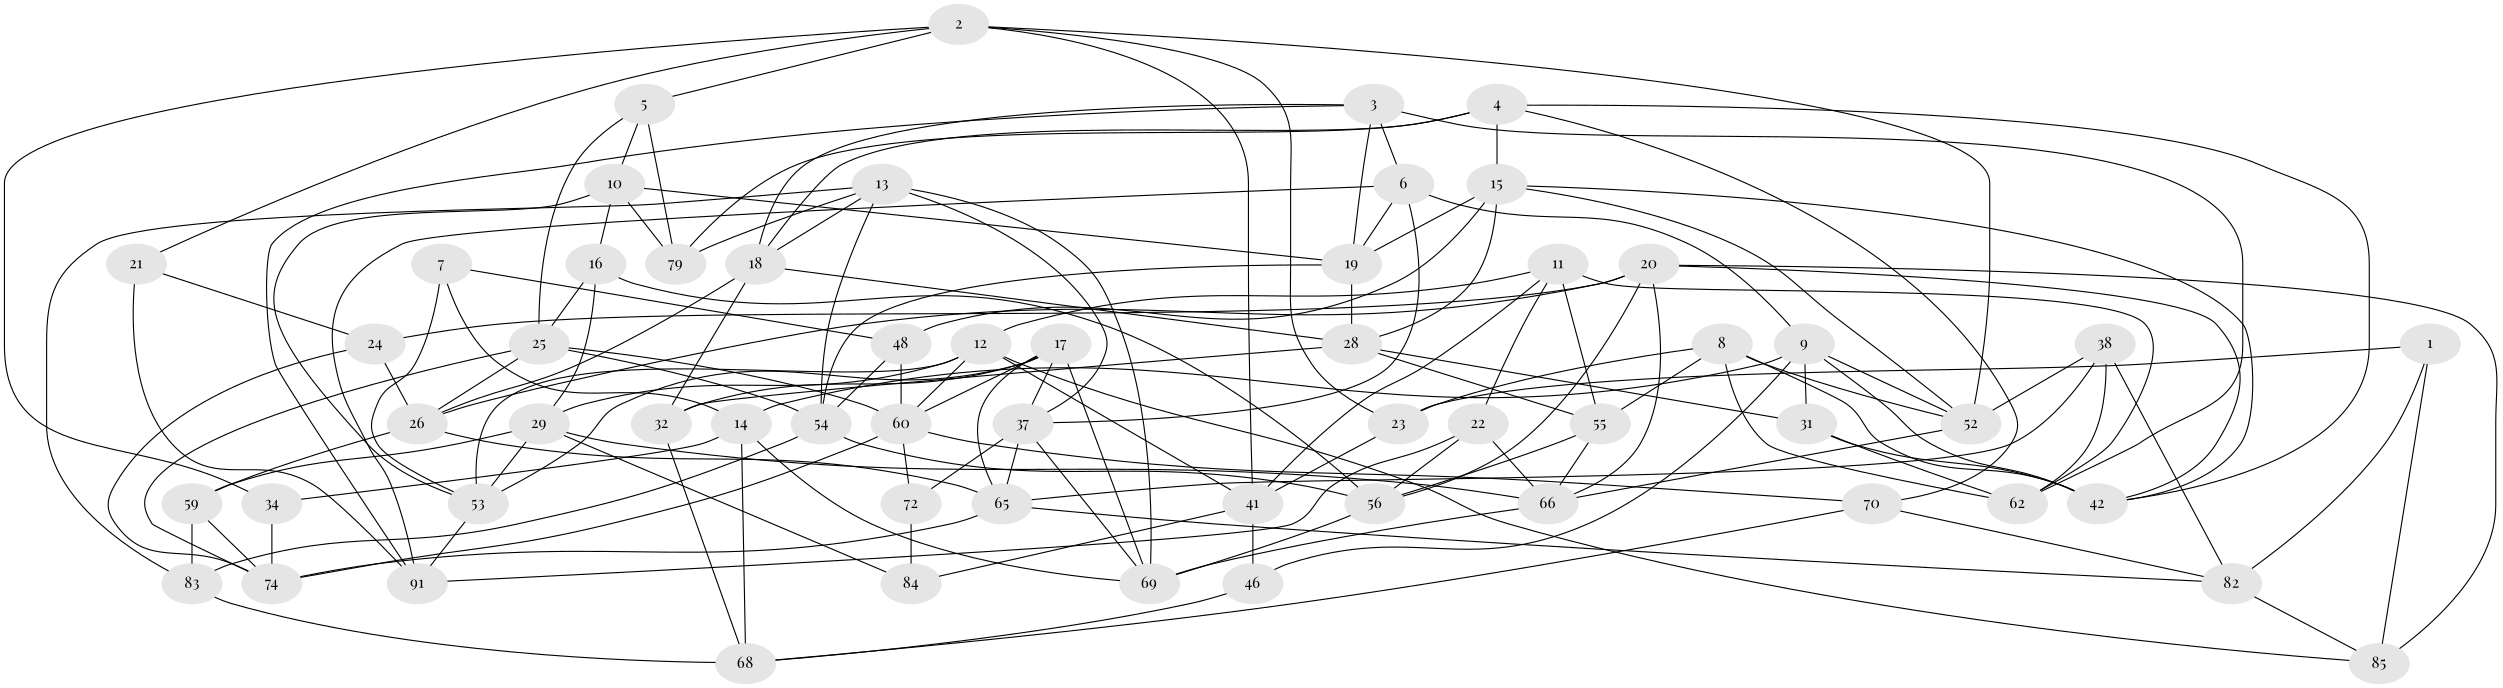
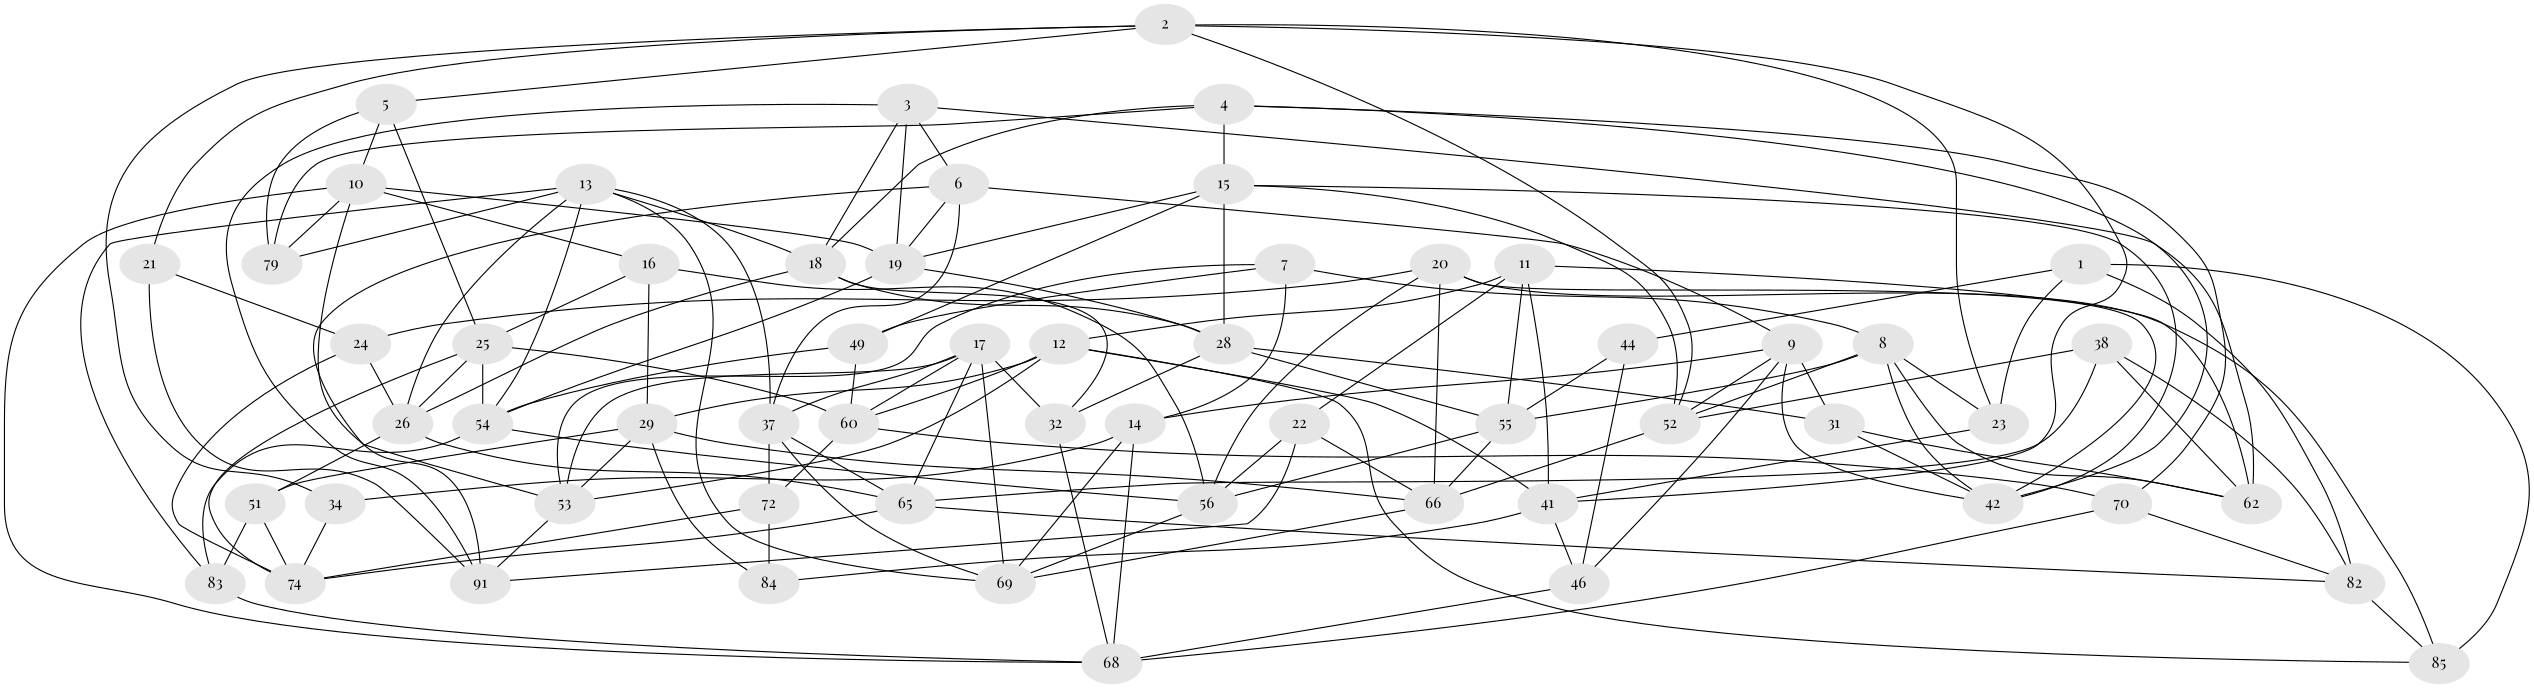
none -> (1587, 297)
(882, 322) -> (470, 289)
(901, 344) -> (858, 344)
none -> (1628, 344)
(192, 504) -> (255, 504)
(594, 528) -> (542, 542)
none -> (250, 620)
